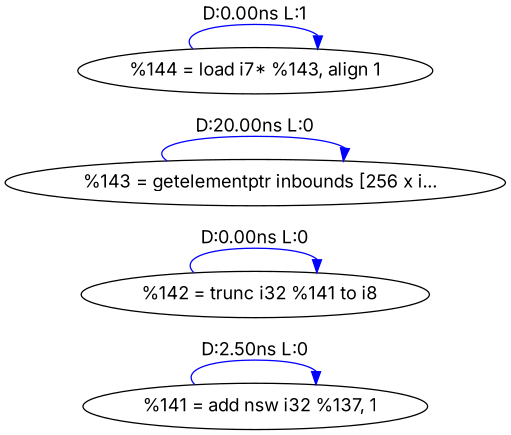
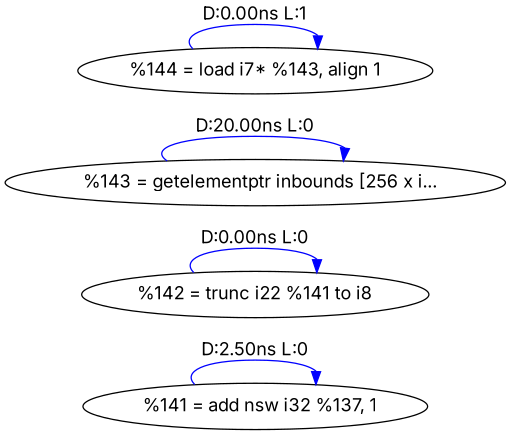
(255, 295) -> (255, 295)
